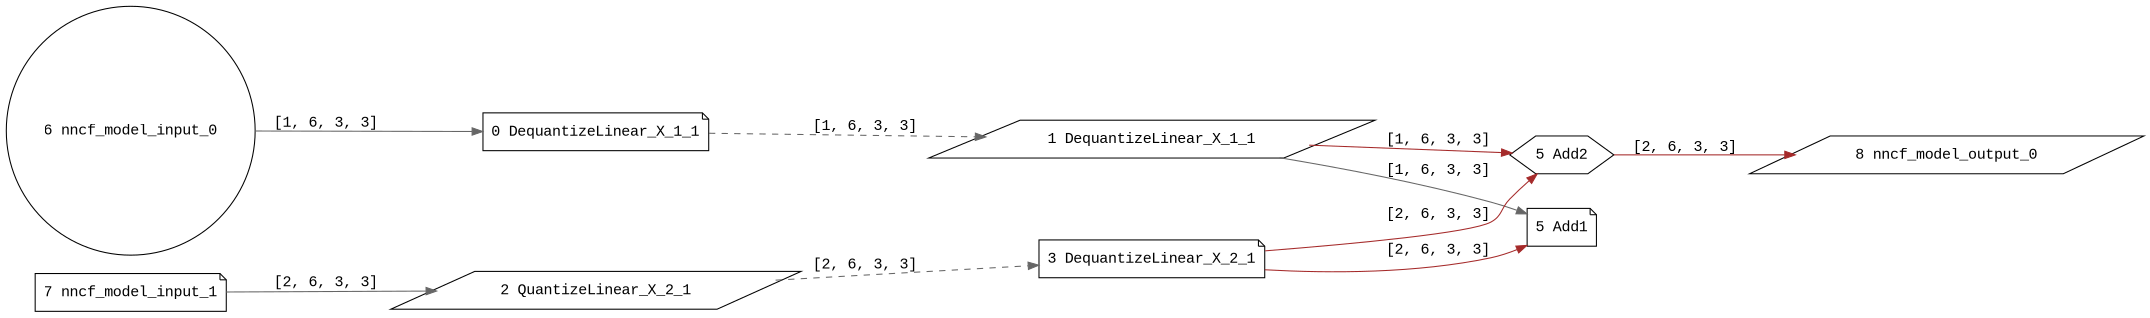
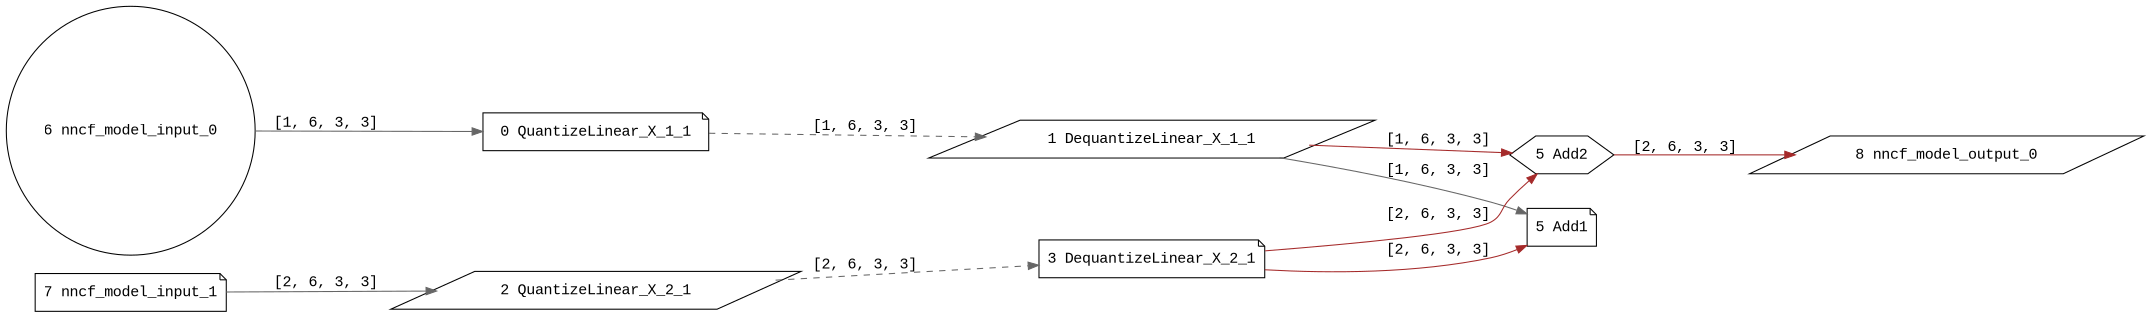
(596, 132) -> (596, 132)
